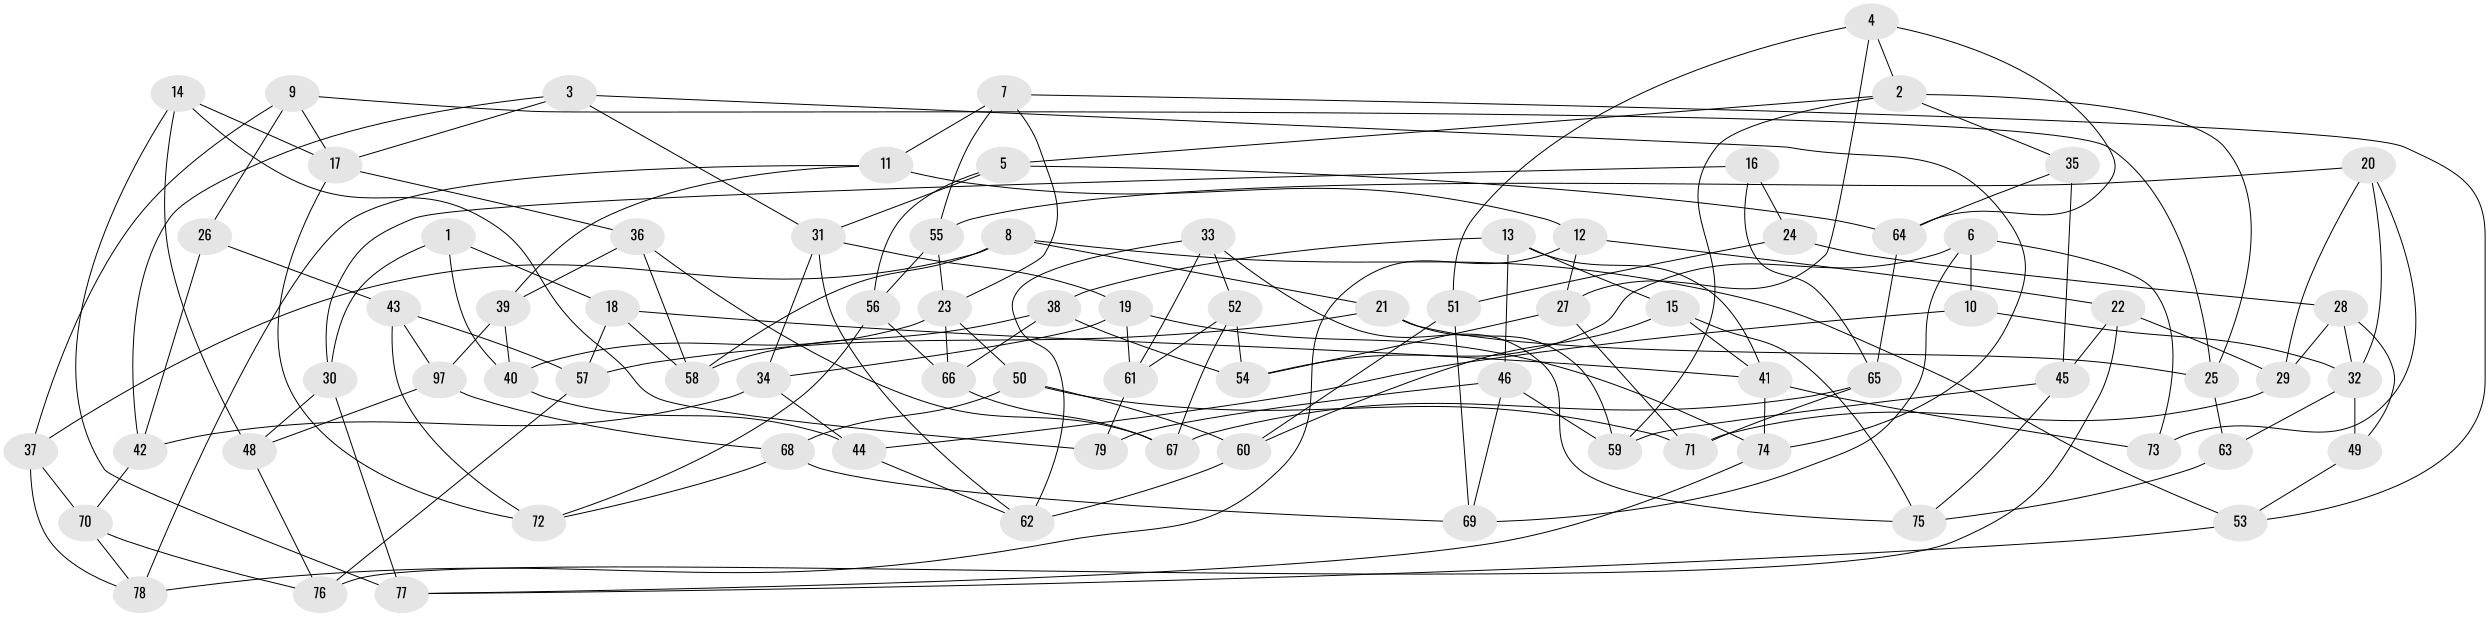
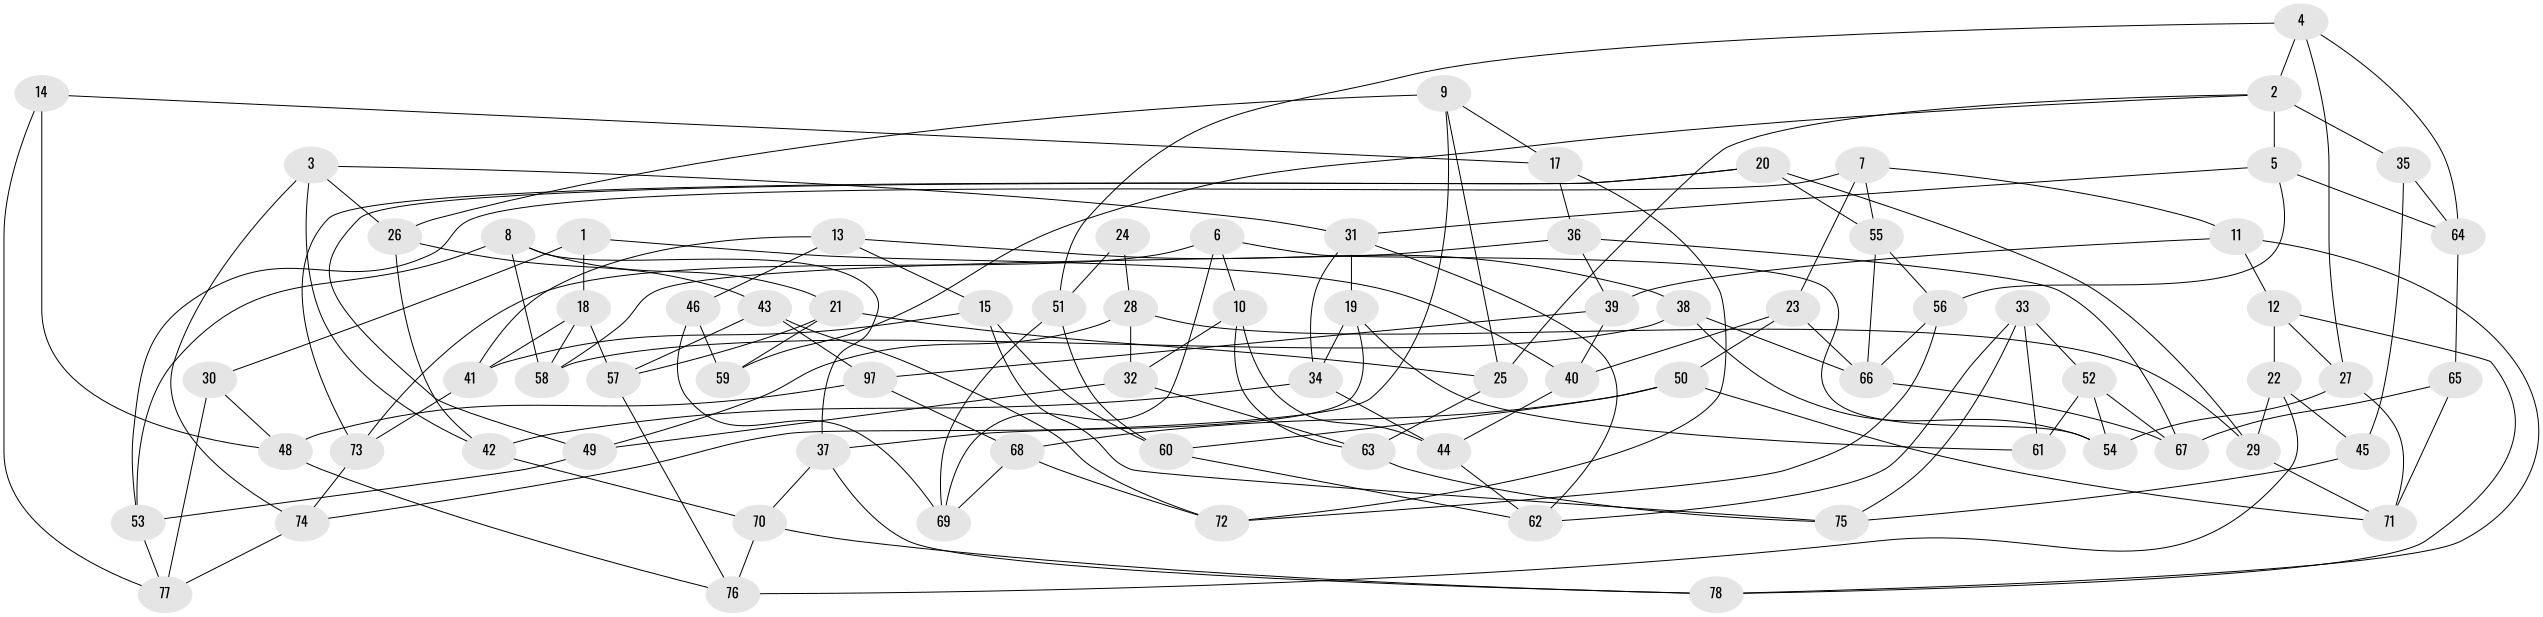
(452, 129) -> (353, 201)
(1752, 165) -> none
(941, 273) -> (1872, 308)
(2381, 274) -> (863, 186)
(1835, 408) -> none
(1765, 410) -> (330, 487)
none -> (1259, 411)
(1101, 451) -> none
